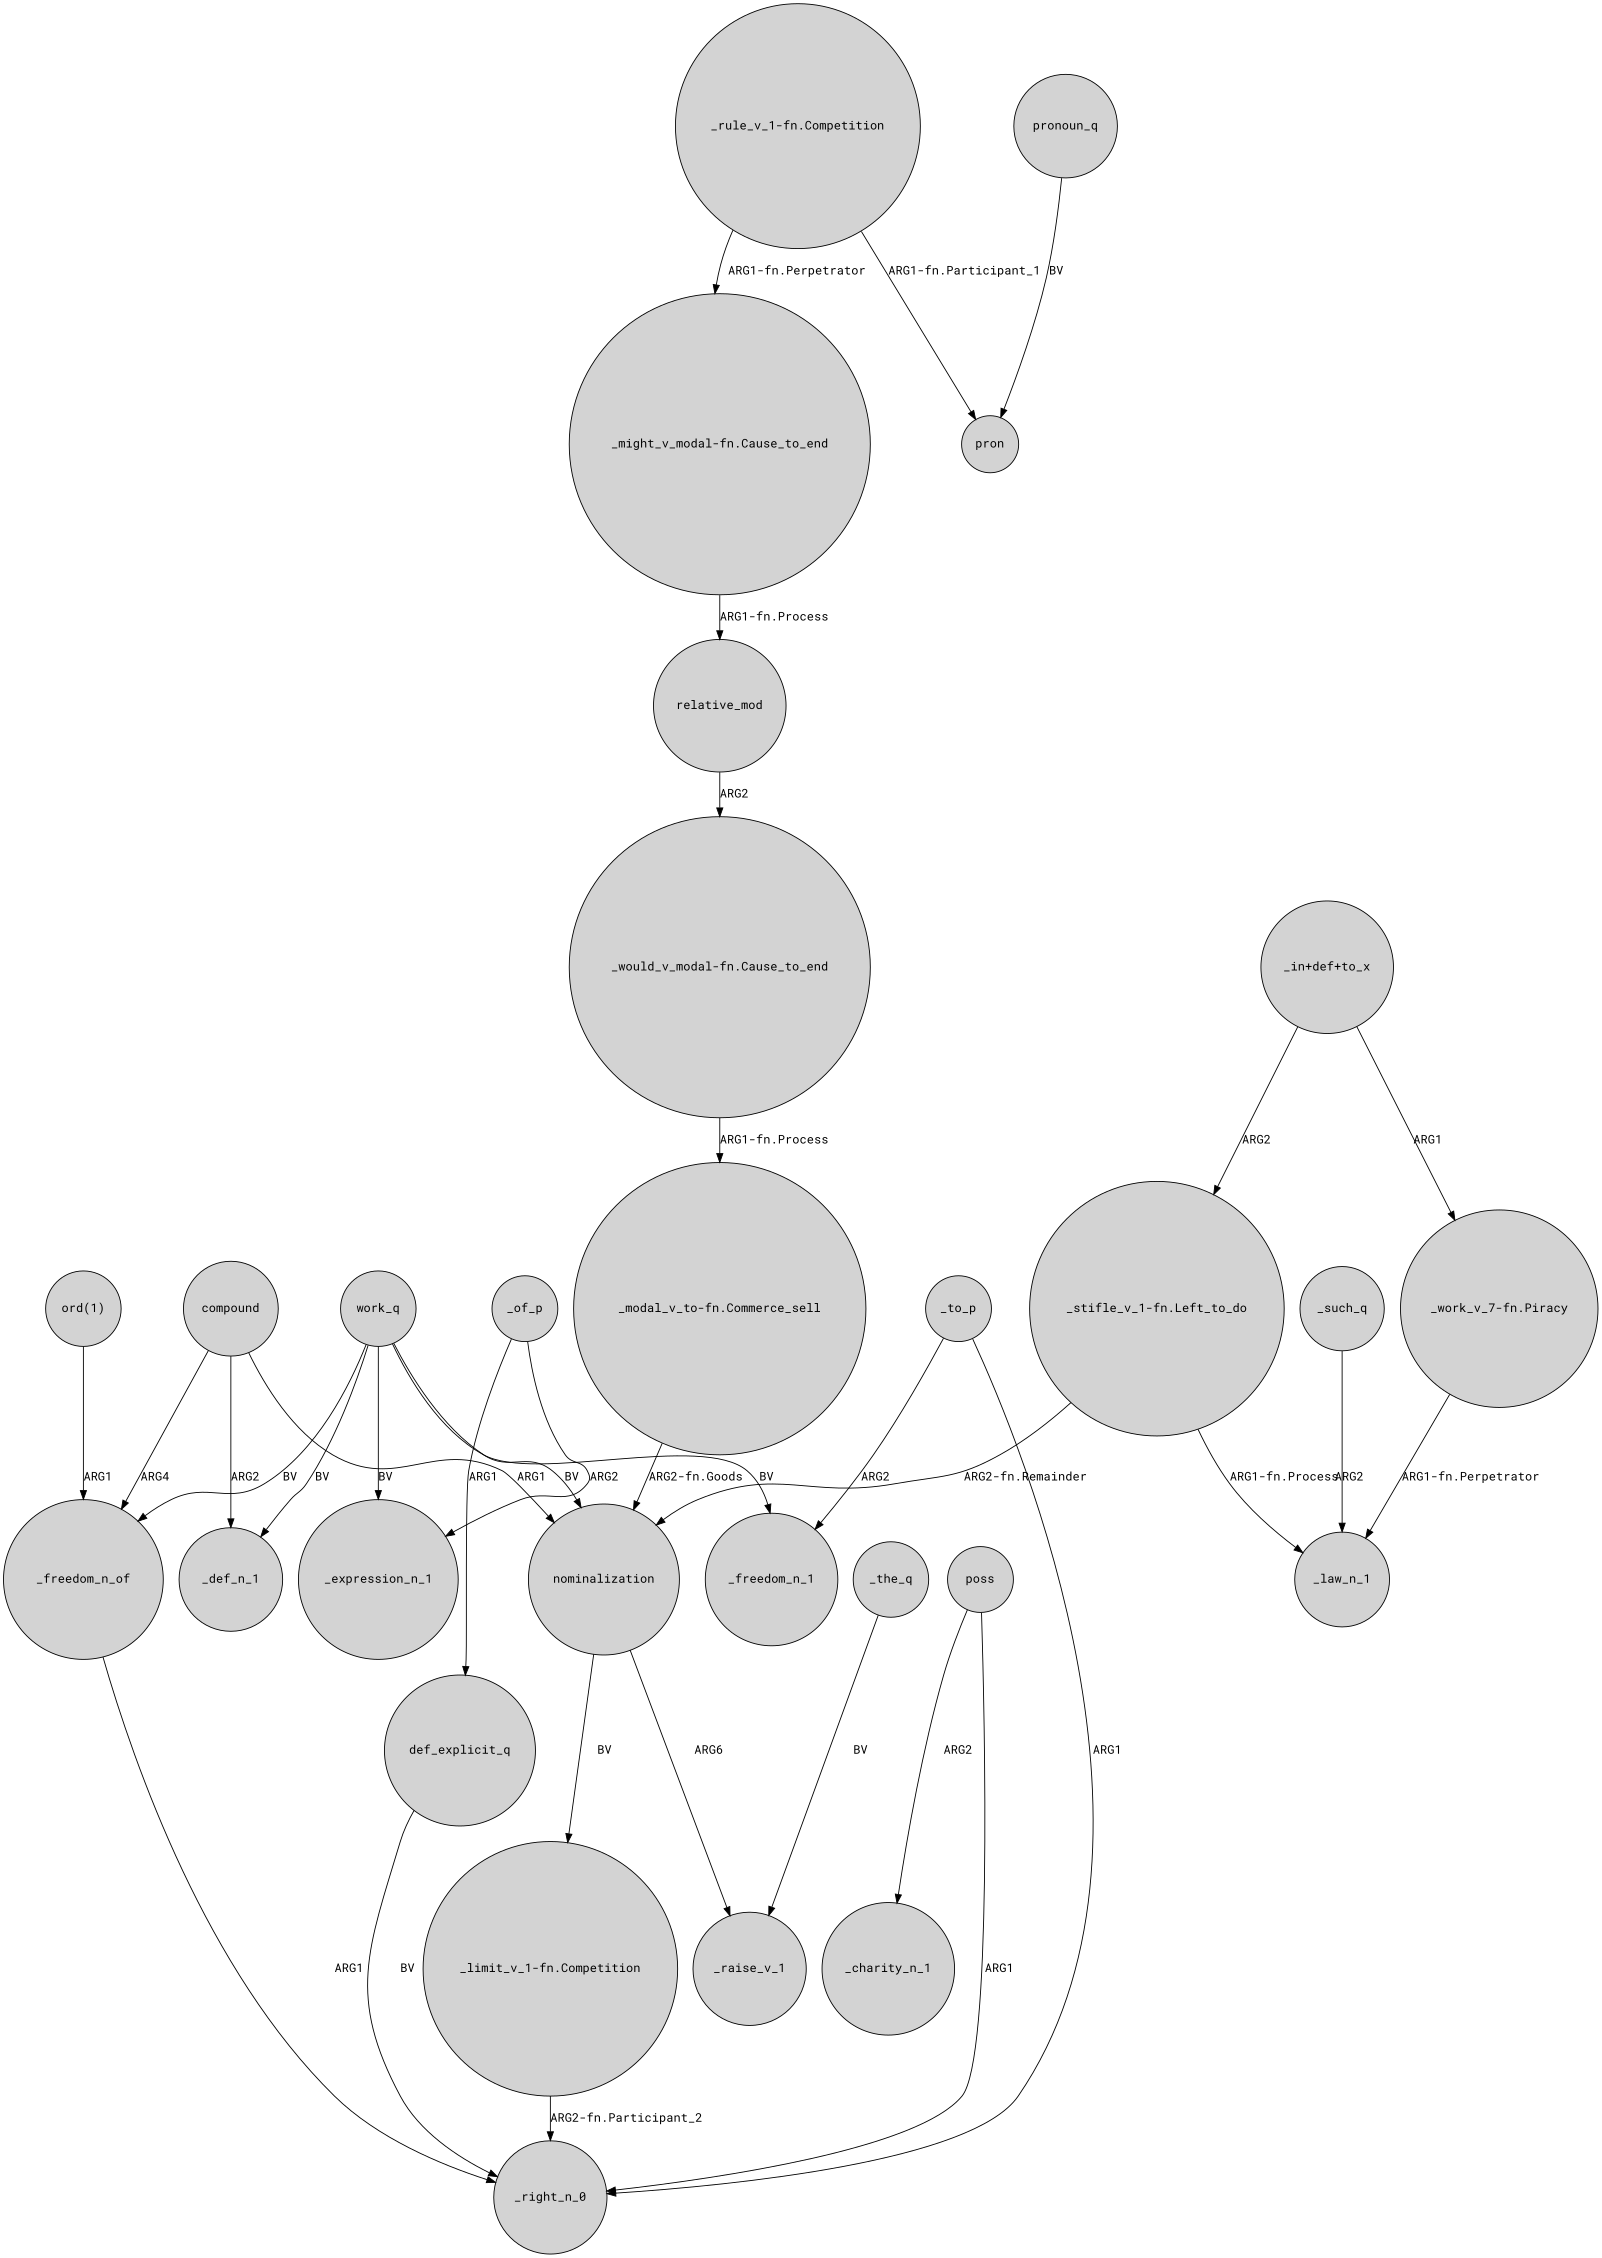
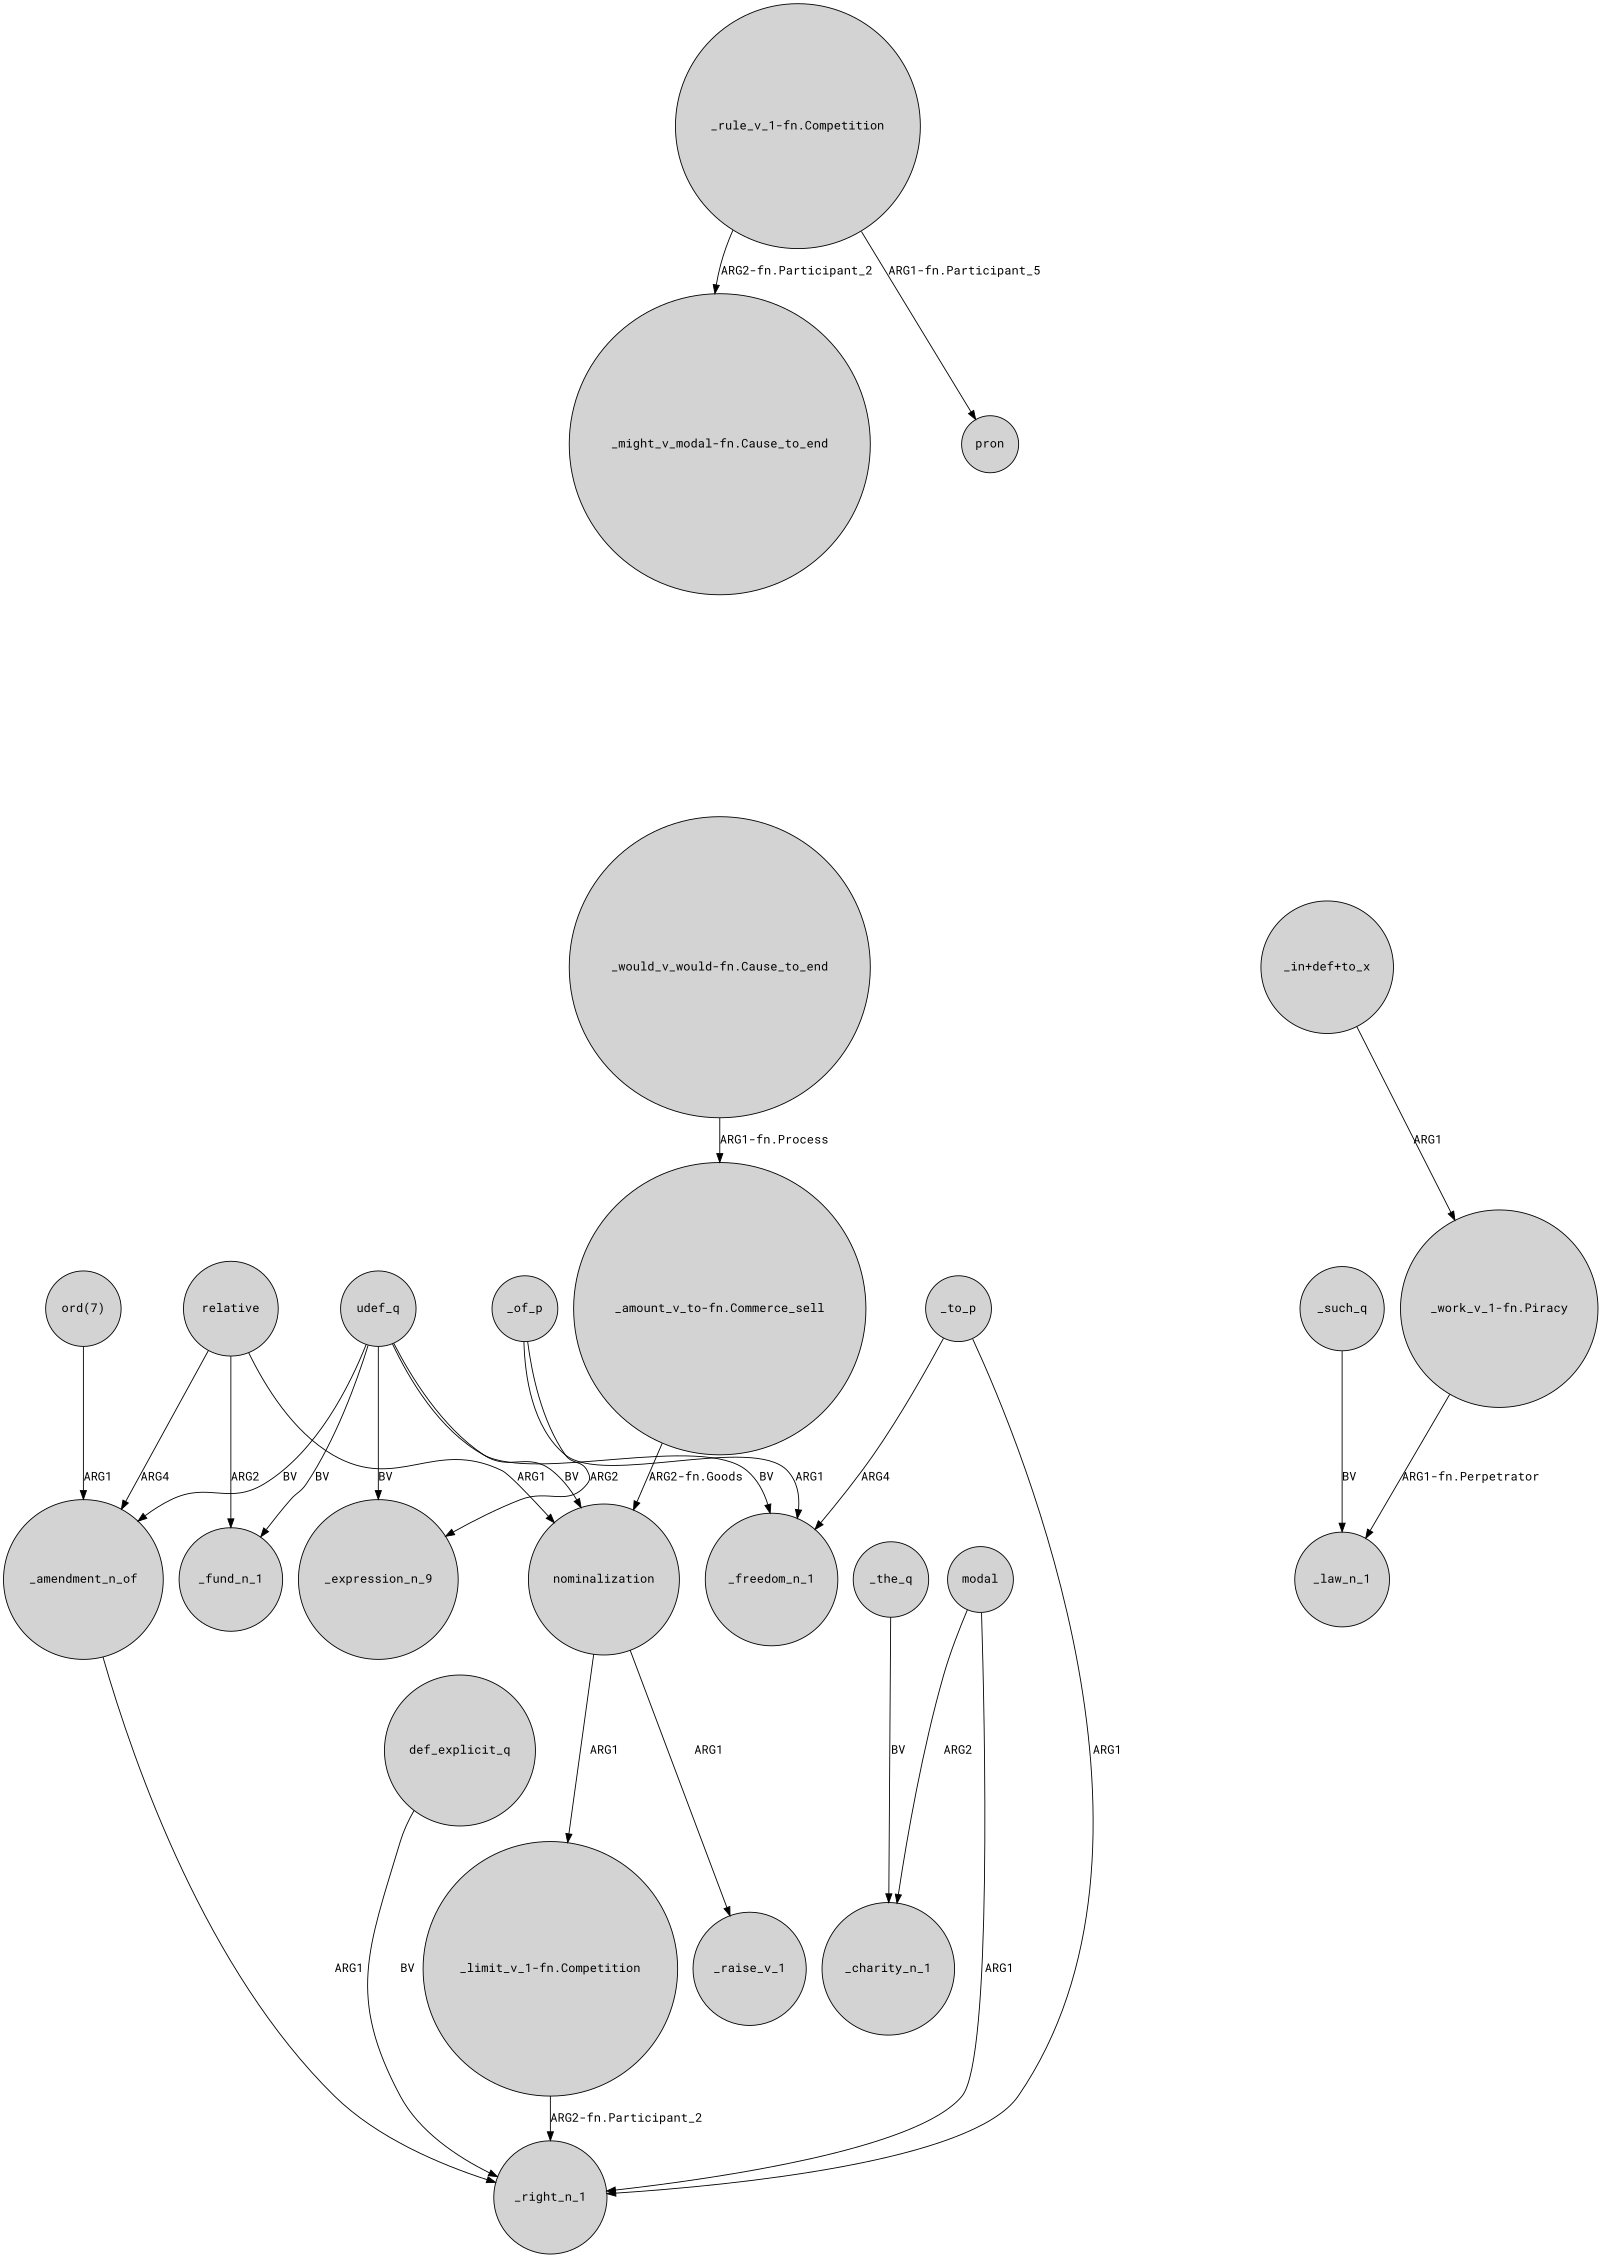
(1066, 126) -> none
(797, 271) -> (797, 271)
(965, 271) -> (965, 271)
(720, 706) -> none
(720, 967) -> (720, 967)
(83, 1309) -> (83, 1309)
(231, 1309) -> (231, 1309)
(378, 1309) -> (378, 1309)
(720, 1309) -> (720, 1309)
(1157, 1309) -> none
(1499, 1309) -> (1499, 1309)
(876, 1477) -> (876, 1477)
(1350, 1477) -> (1350, 1477)
(467, 1499) -> (636, 1464)
(83, 1580) -> (83, 1580)
(231, 1580) -> (231, 1580)
(378, 1580) -> (378, 1580)
(980, 1580) -> (980, 1580)
(605, 1750) -> (605, 1750)
(709, 1750) -> (709, 1750)
(825, 1761) -> (890, 1755)
(550, 2197) -> (550, 2197)
